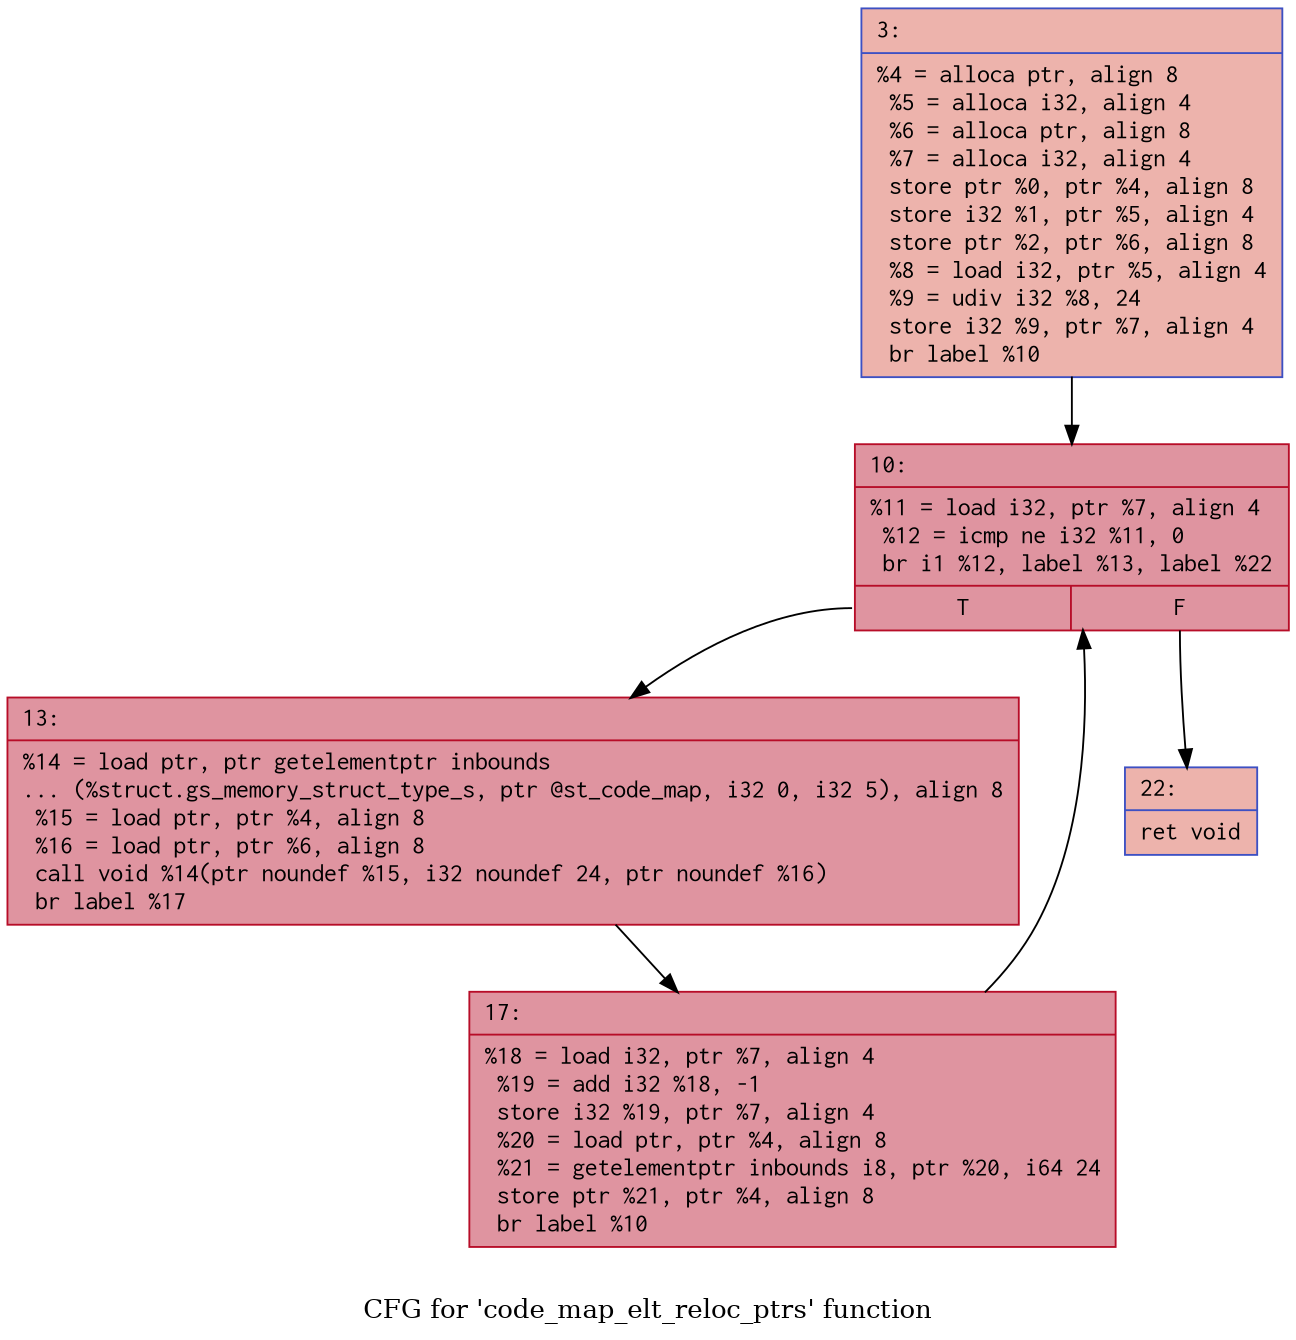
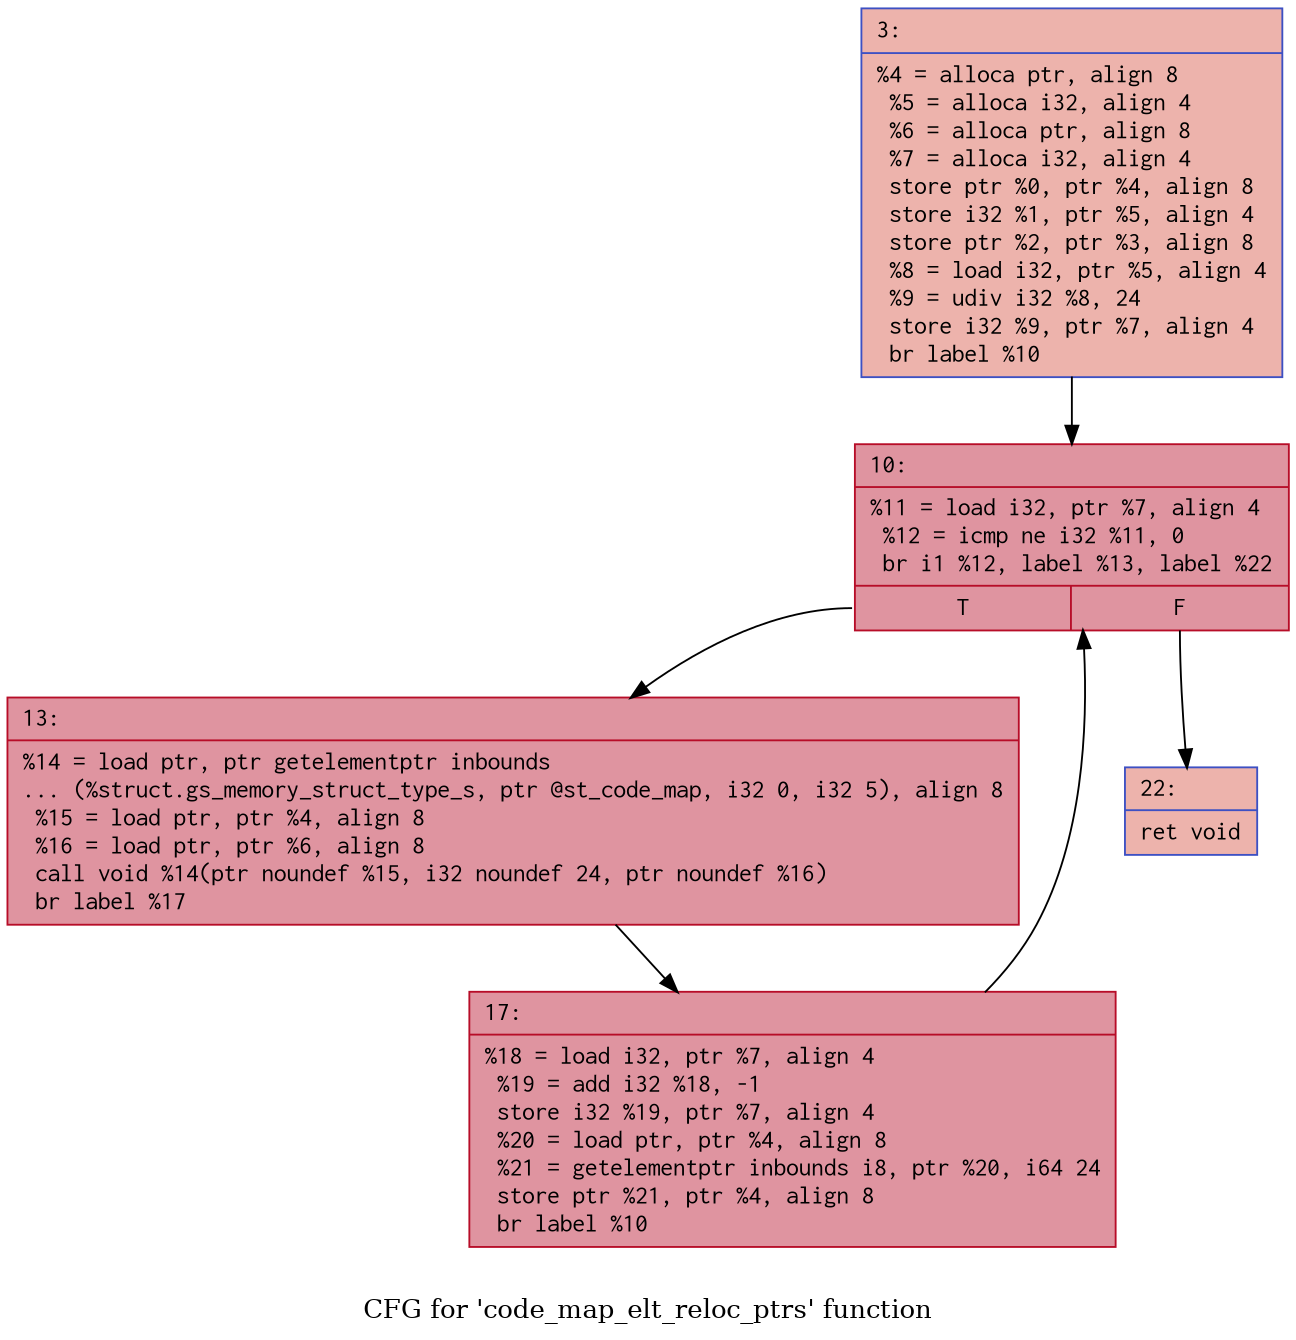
(1065, 242) -> (1065, 242)
